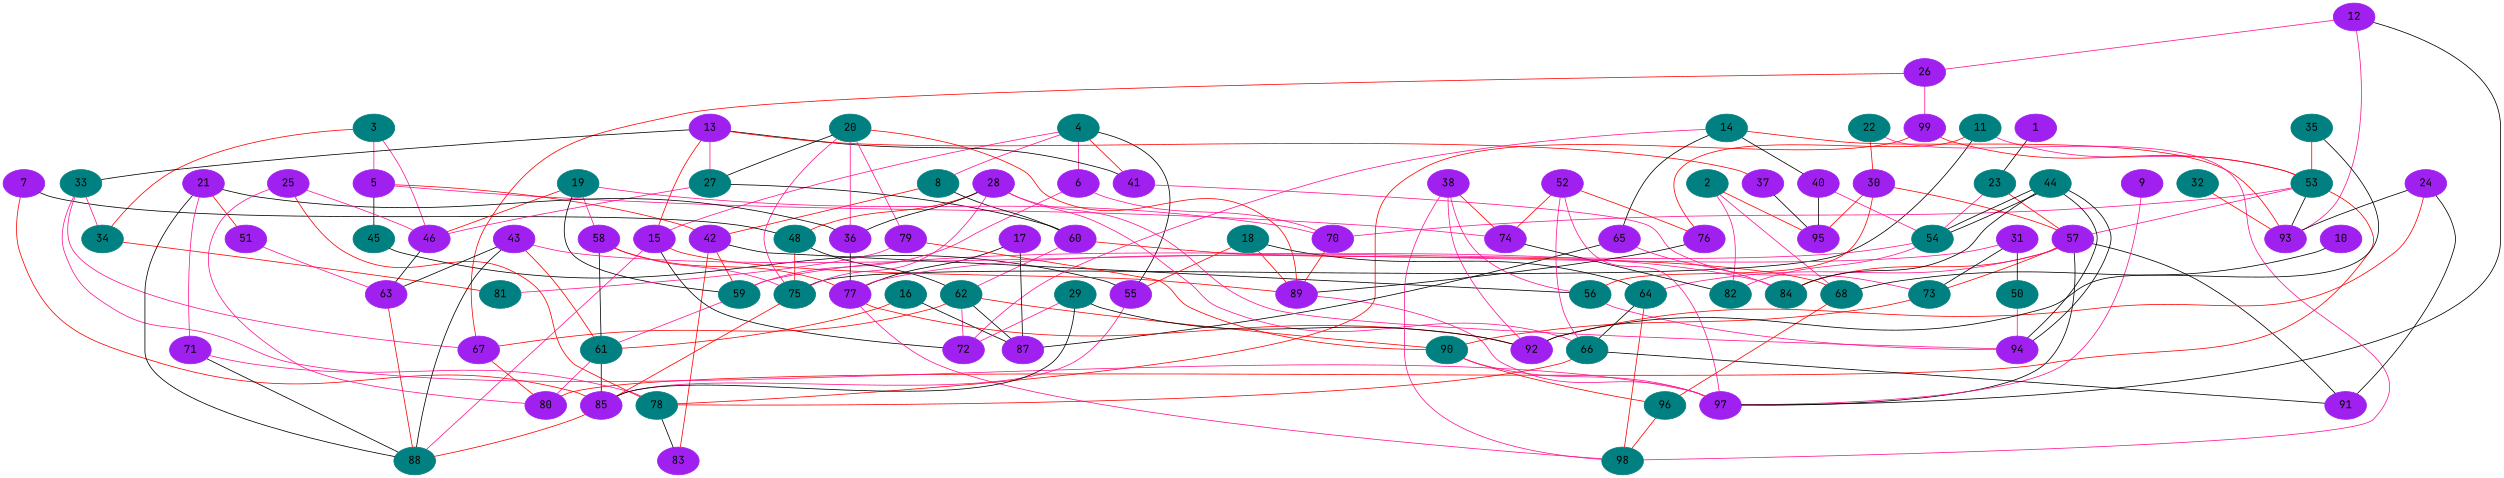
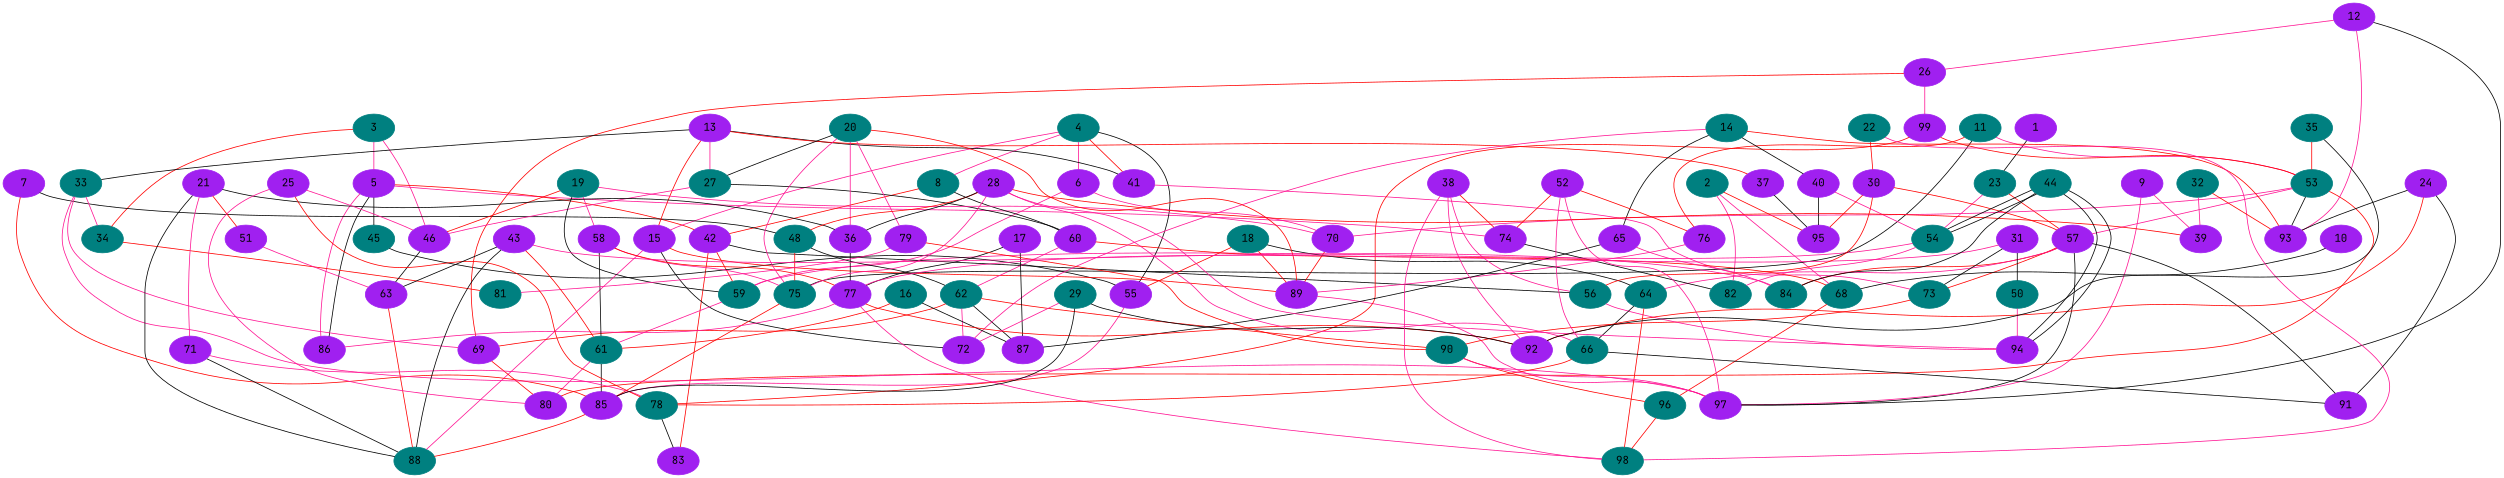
none -> (2201, 239)
(1502, 274) -> (1502, 274)
none -> (325, 350)
(479, 350) -> (479, 350)
